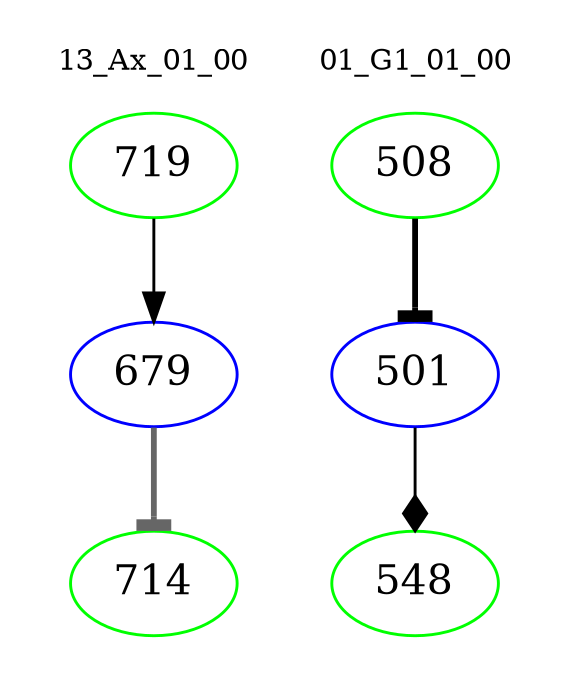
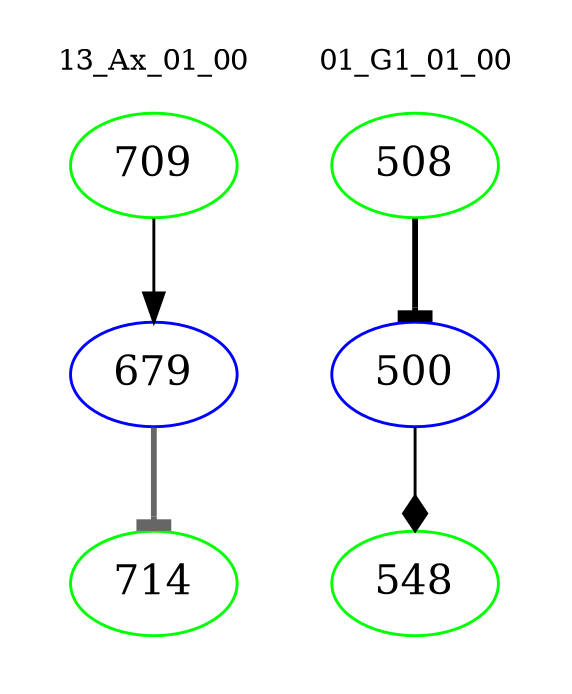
(154, 165) -> (154, 165)
(415, 374) -> (415, 374)
